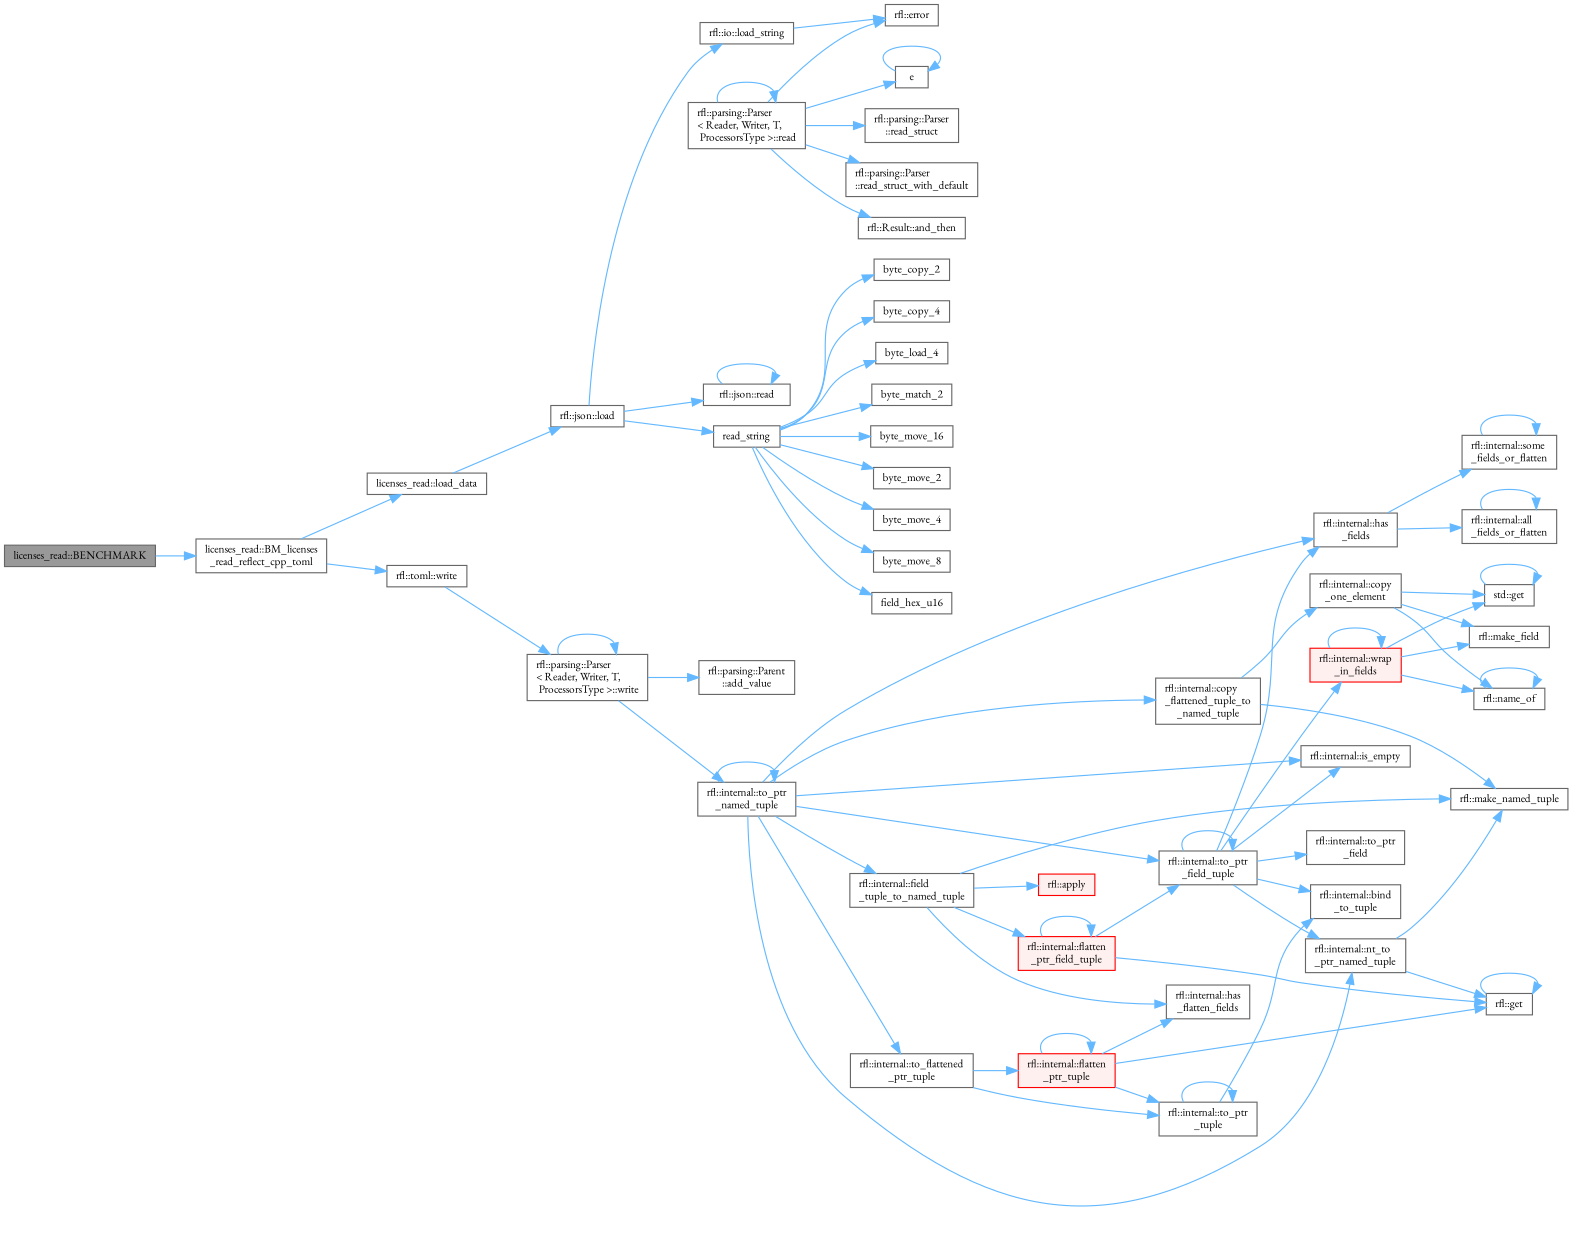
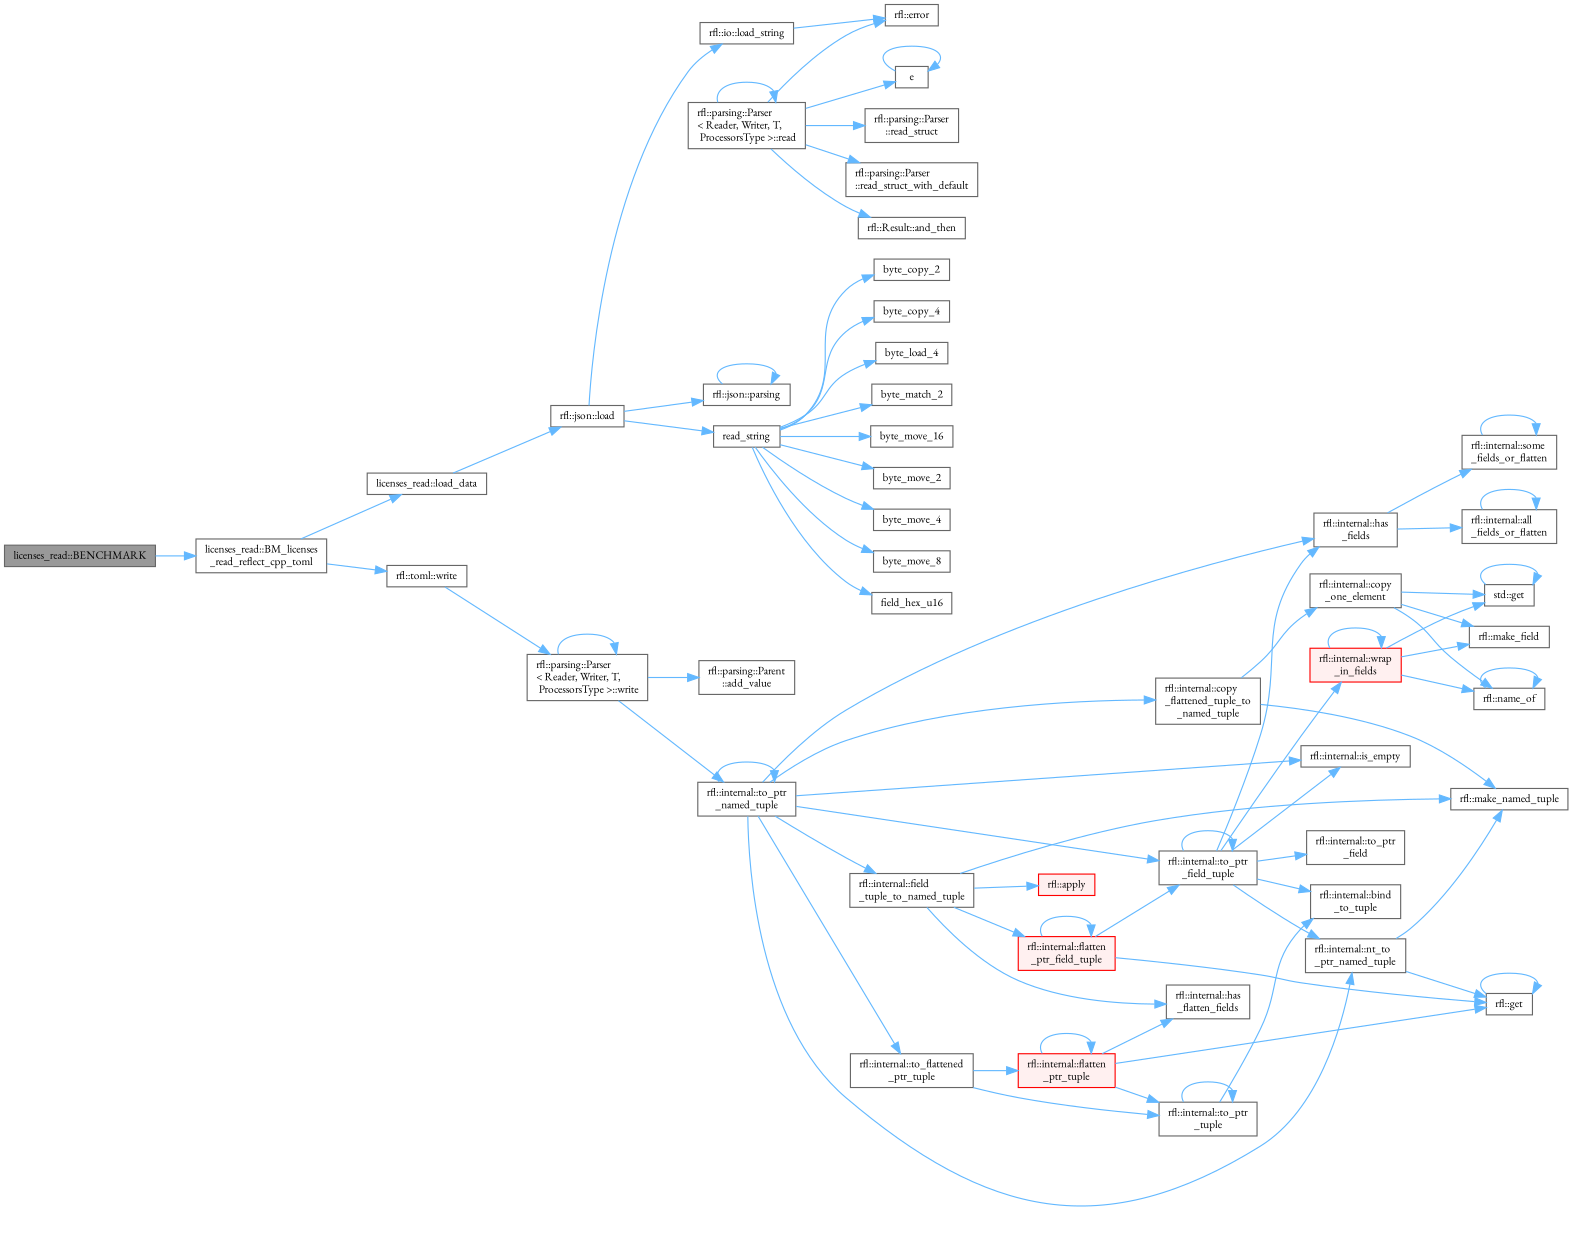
(747, 395) -> (747, 395)
